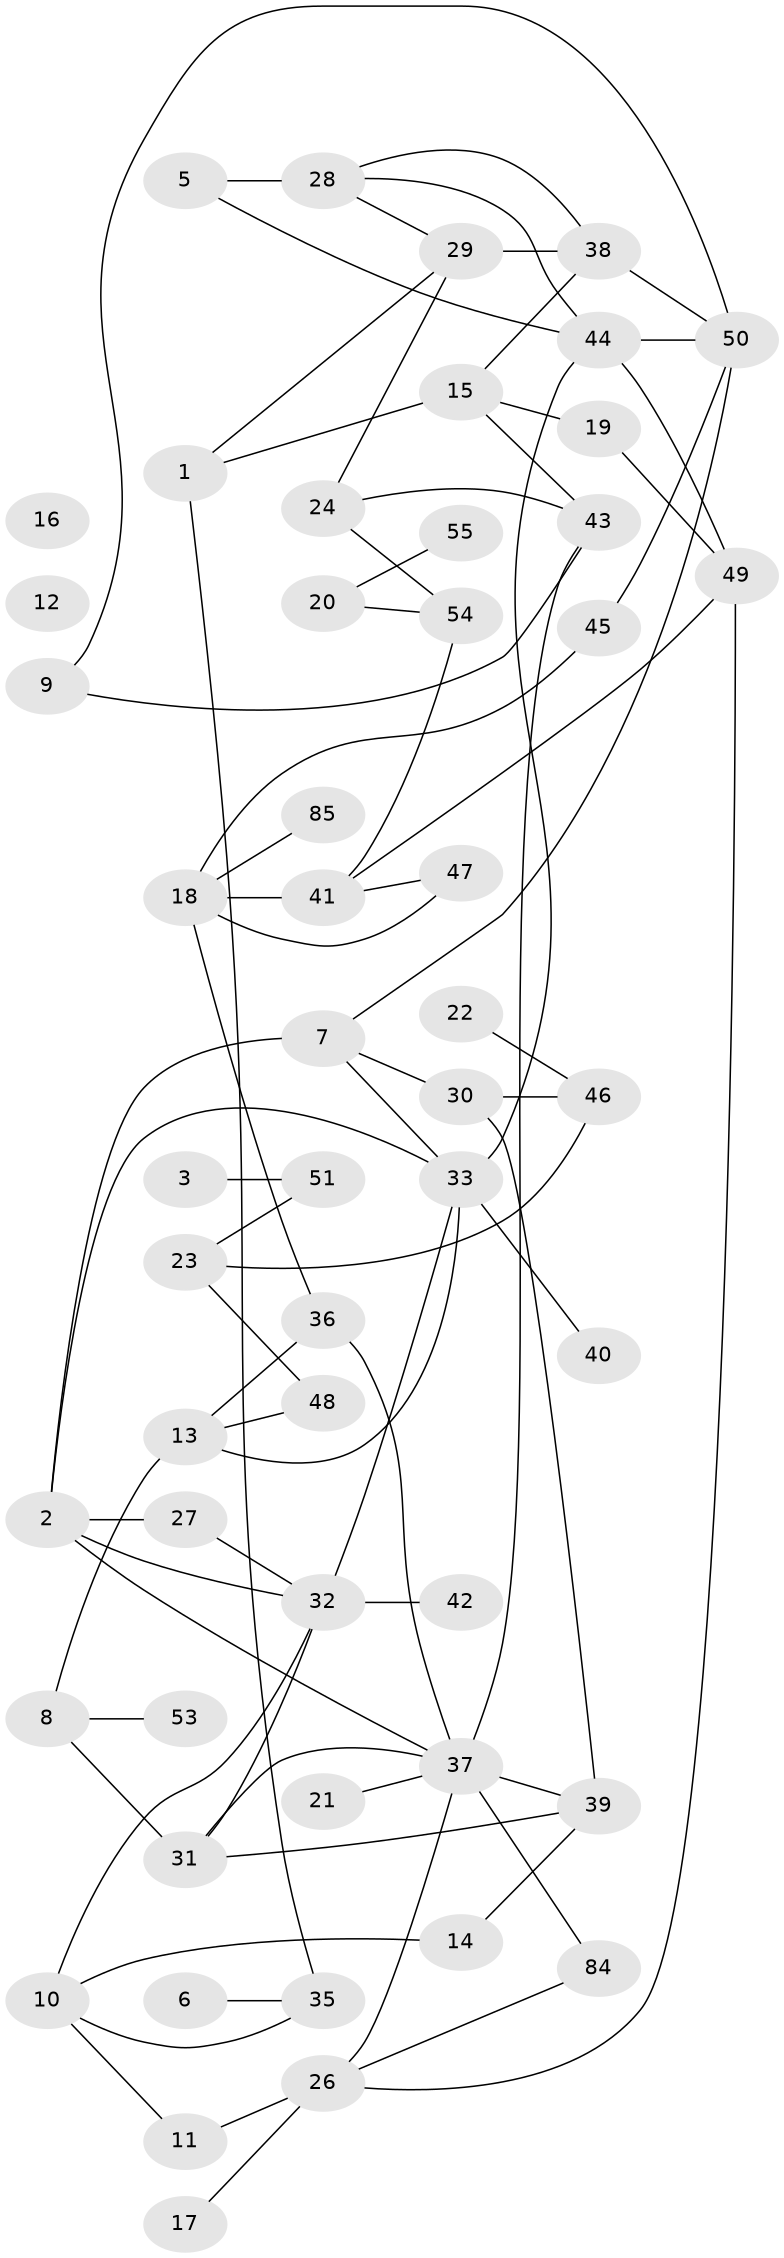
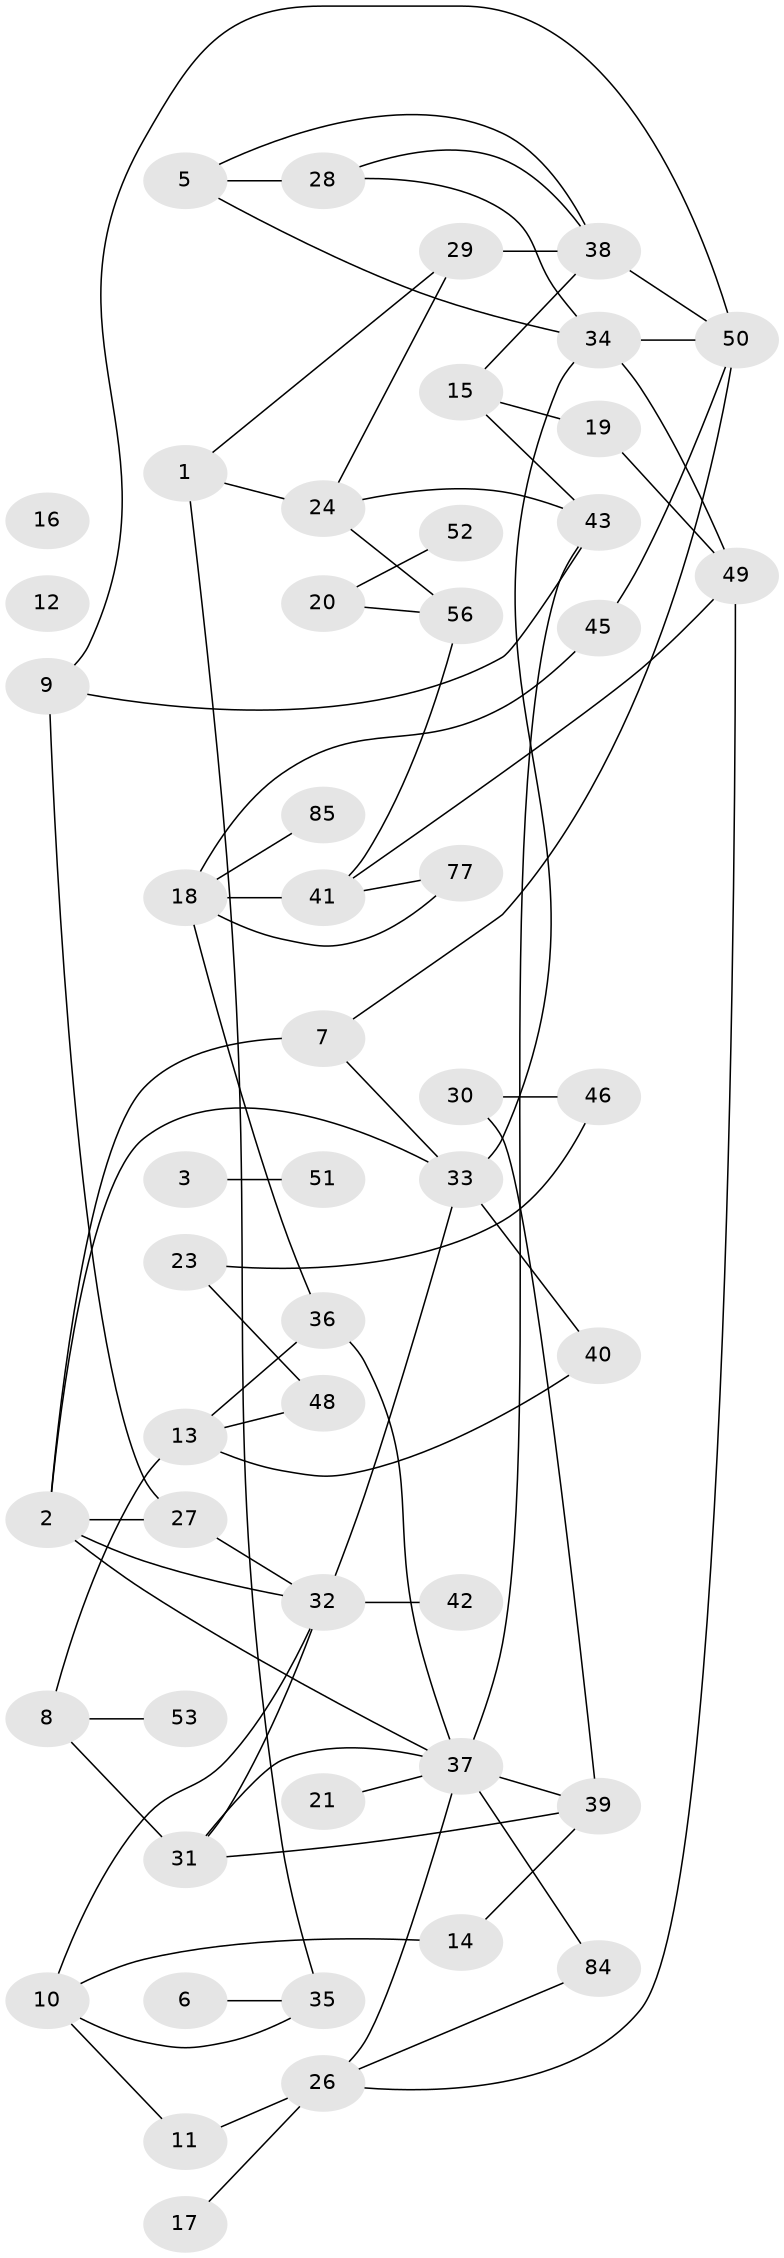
none -> (421, 115)
(392, 216) -> none
(599, 340) -> (599, 340)
(323, 433) -> (254, 491)
(461, 533) -> (461, 533)
(461, 616) -> (461, 616)
(461, 873) -> (461, 873)
(461, 1014) -> none
(392, 1068) -> none
none -> (76, 1112)
(254, 1221) -> none
(404, 1403) -> (411, 1456)
